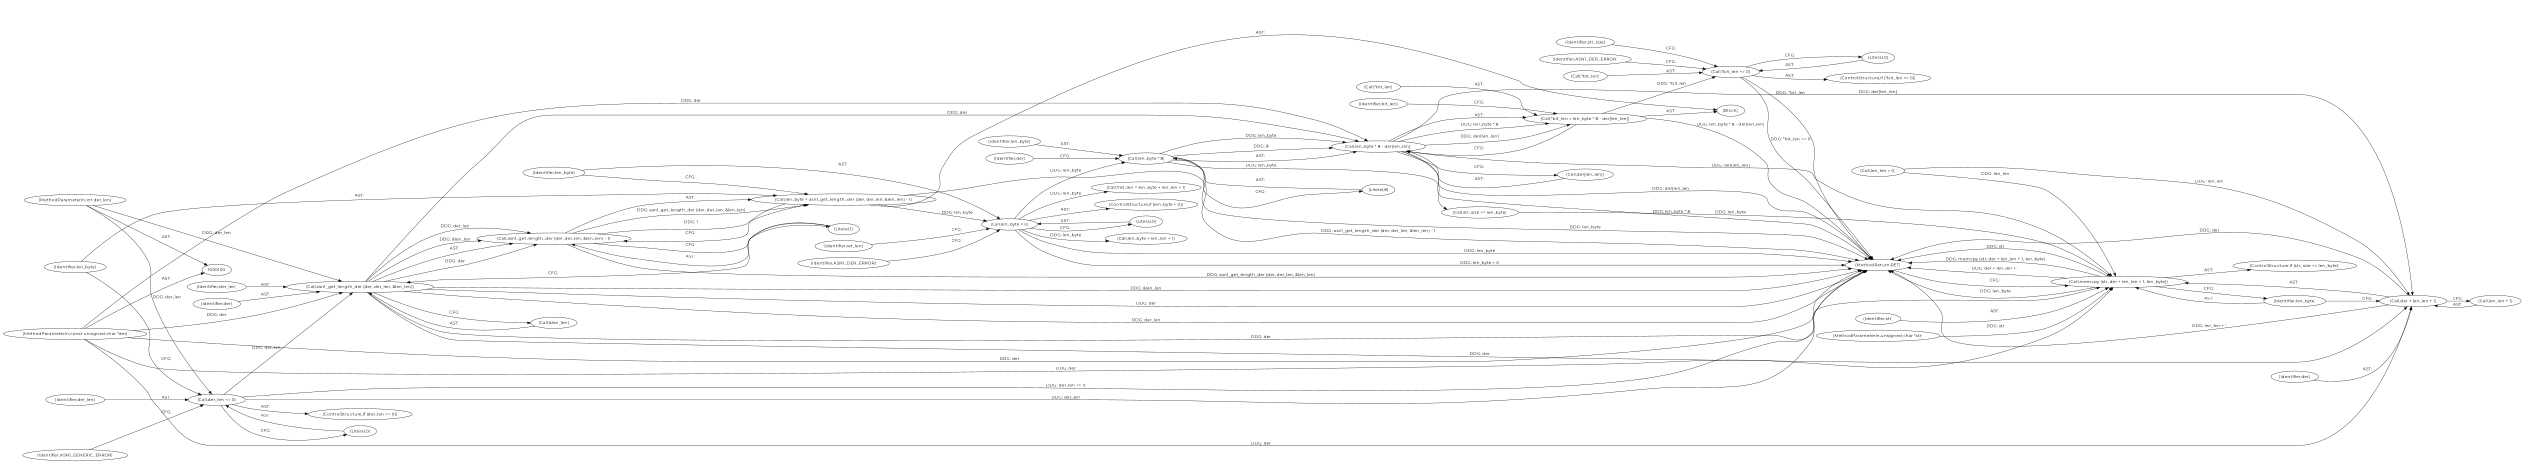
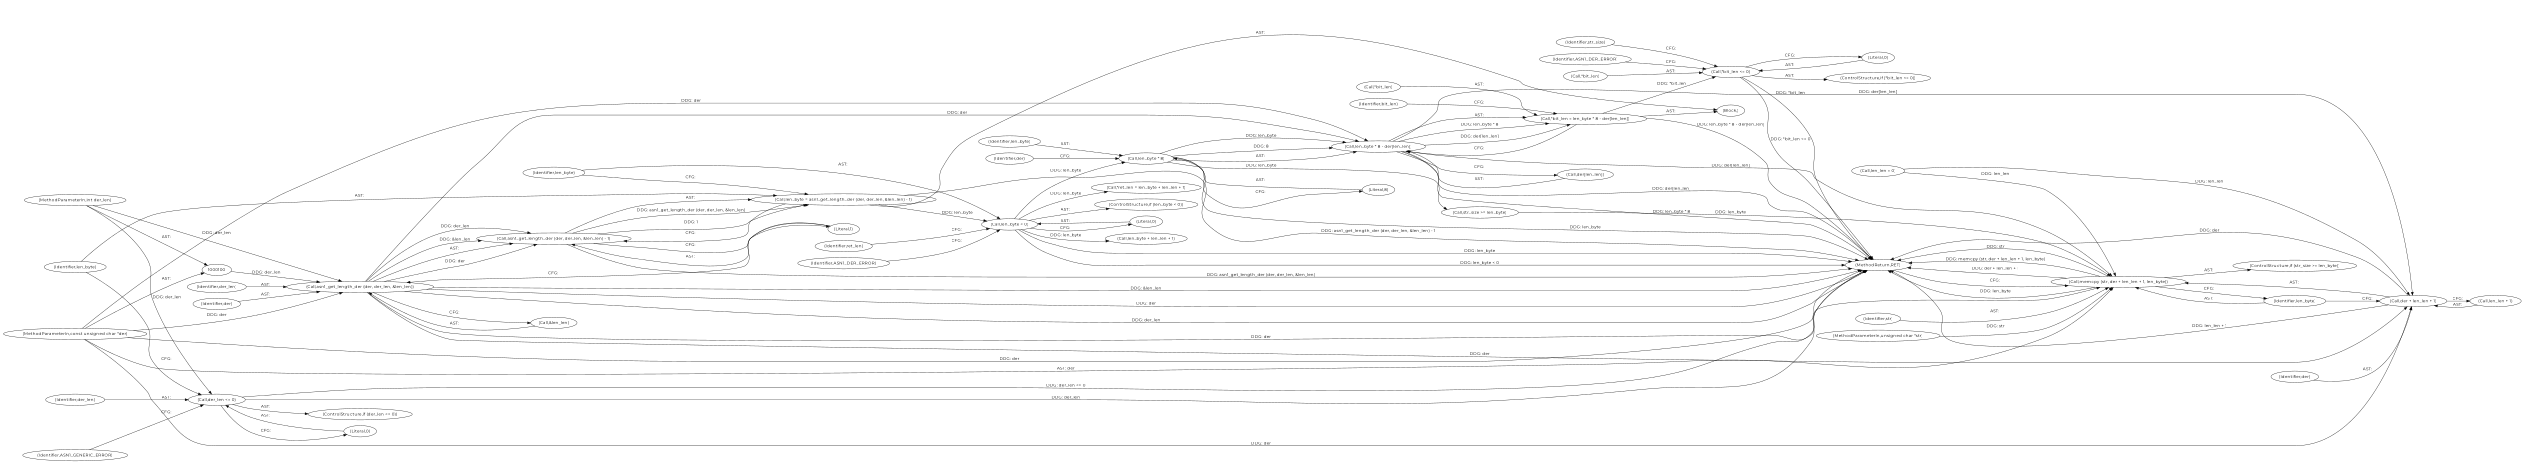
(287, 344) -> (274, 277)
(1066, 368) -> (1066, 368)
